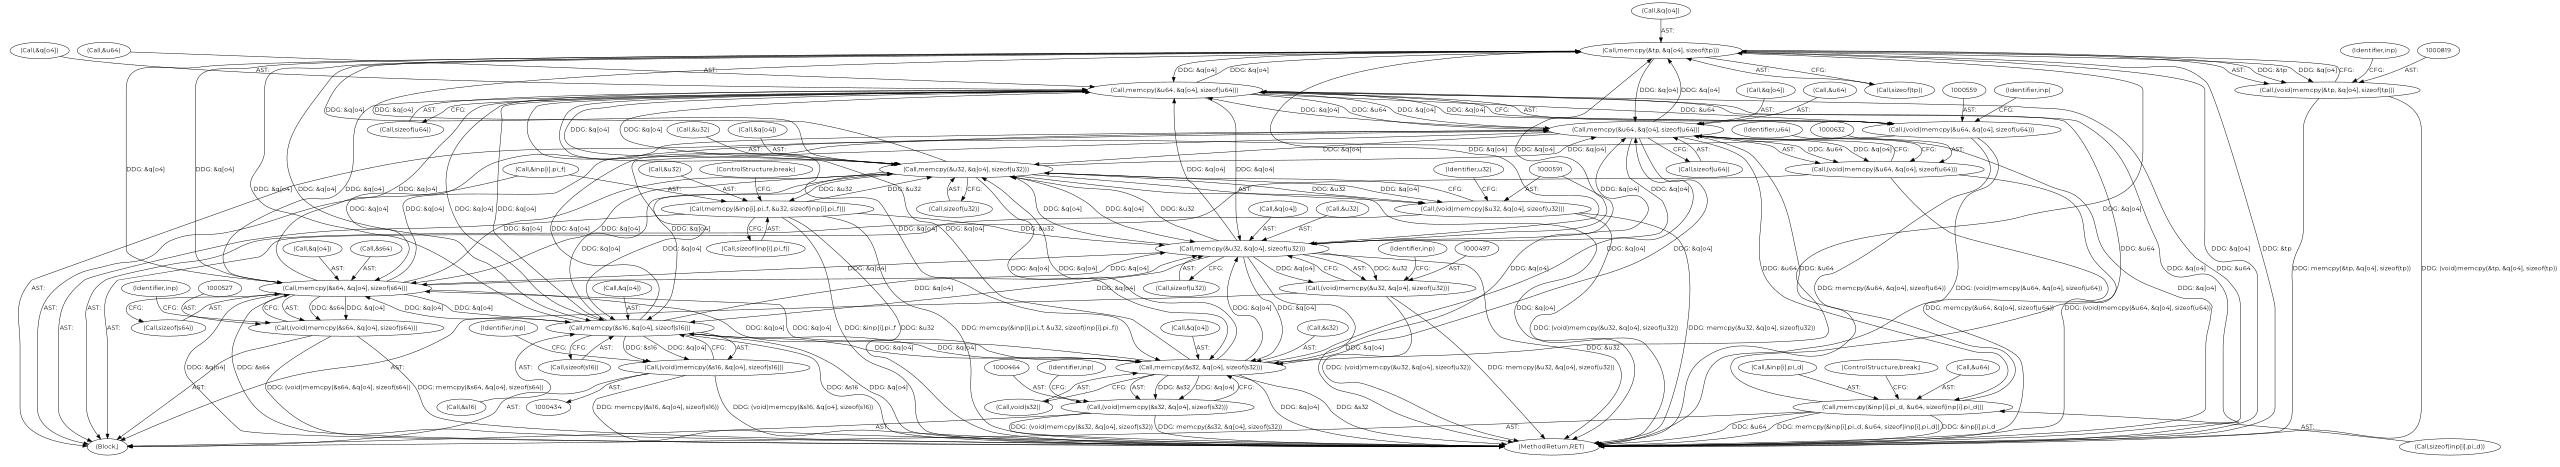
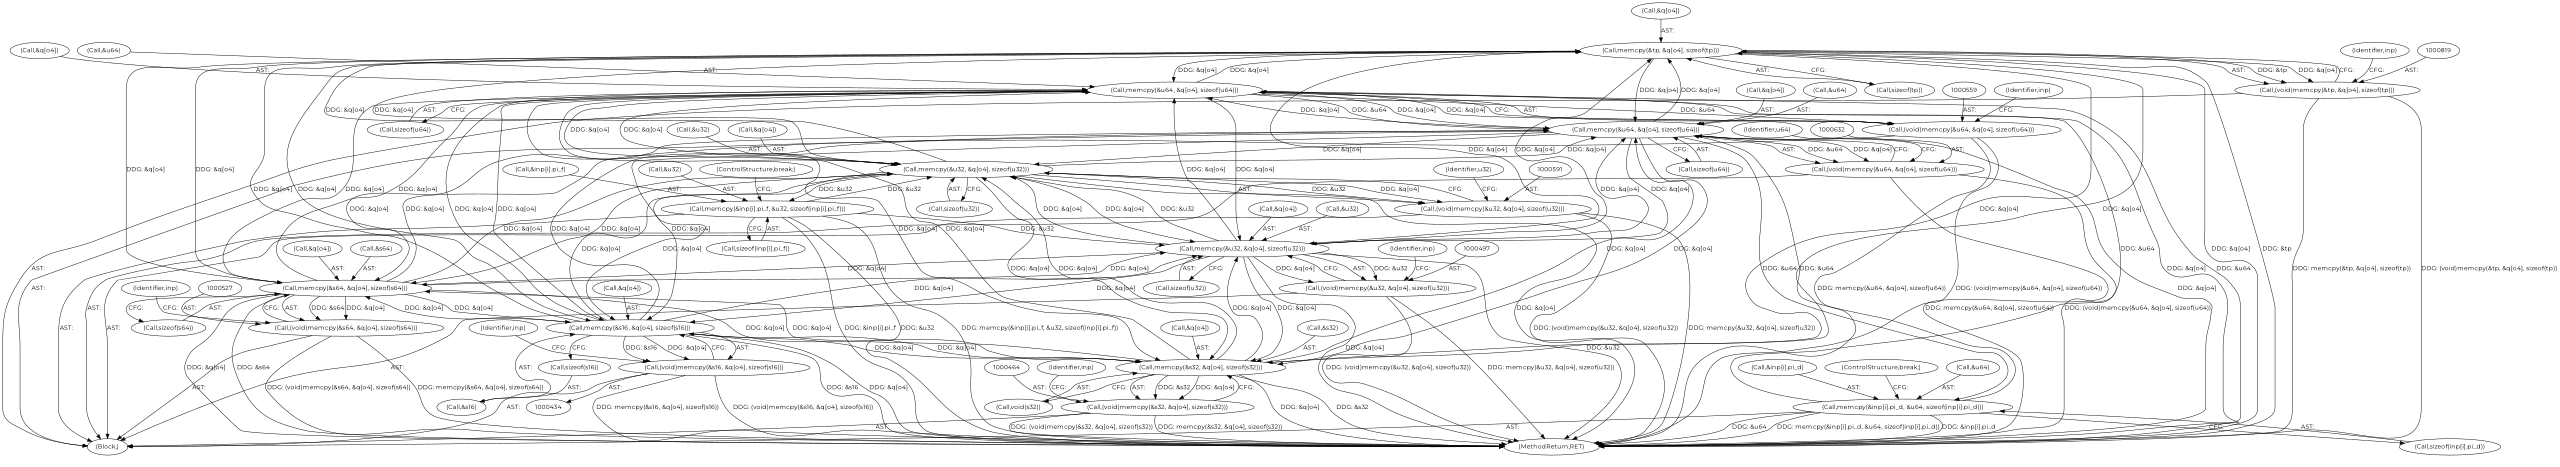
(190, 235) -> (1004, 104)
(1488, 291) -> (1814, 238)
(595, 348) -> (532, 397)
none -> (2127, 424)
